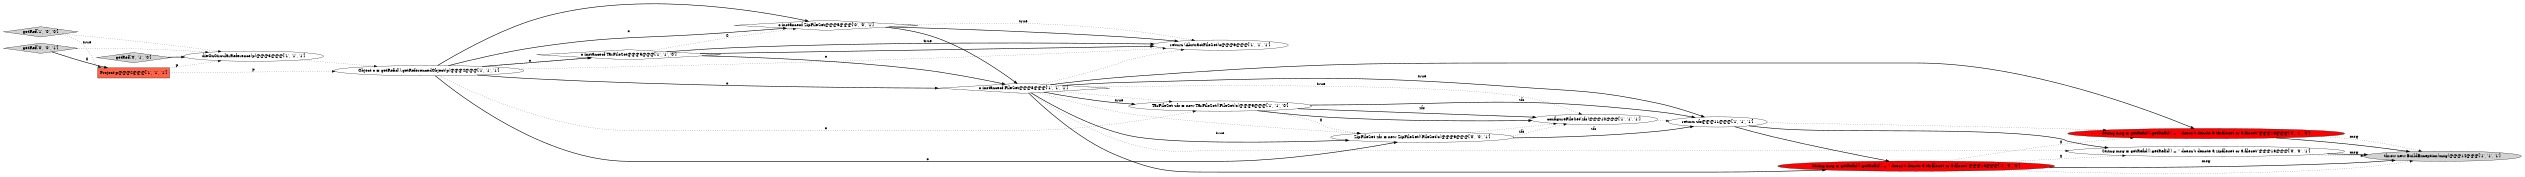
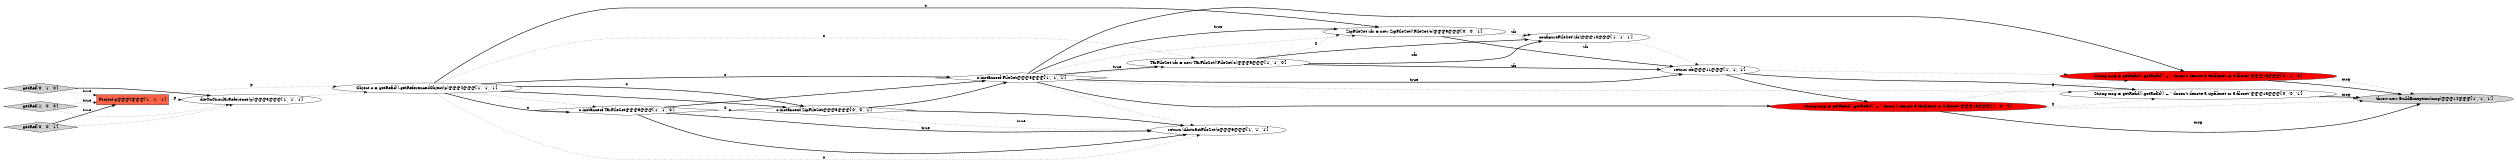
(87, 59) -> (87, 110)
(1335, 86) -> none
none -> (77, 93)
